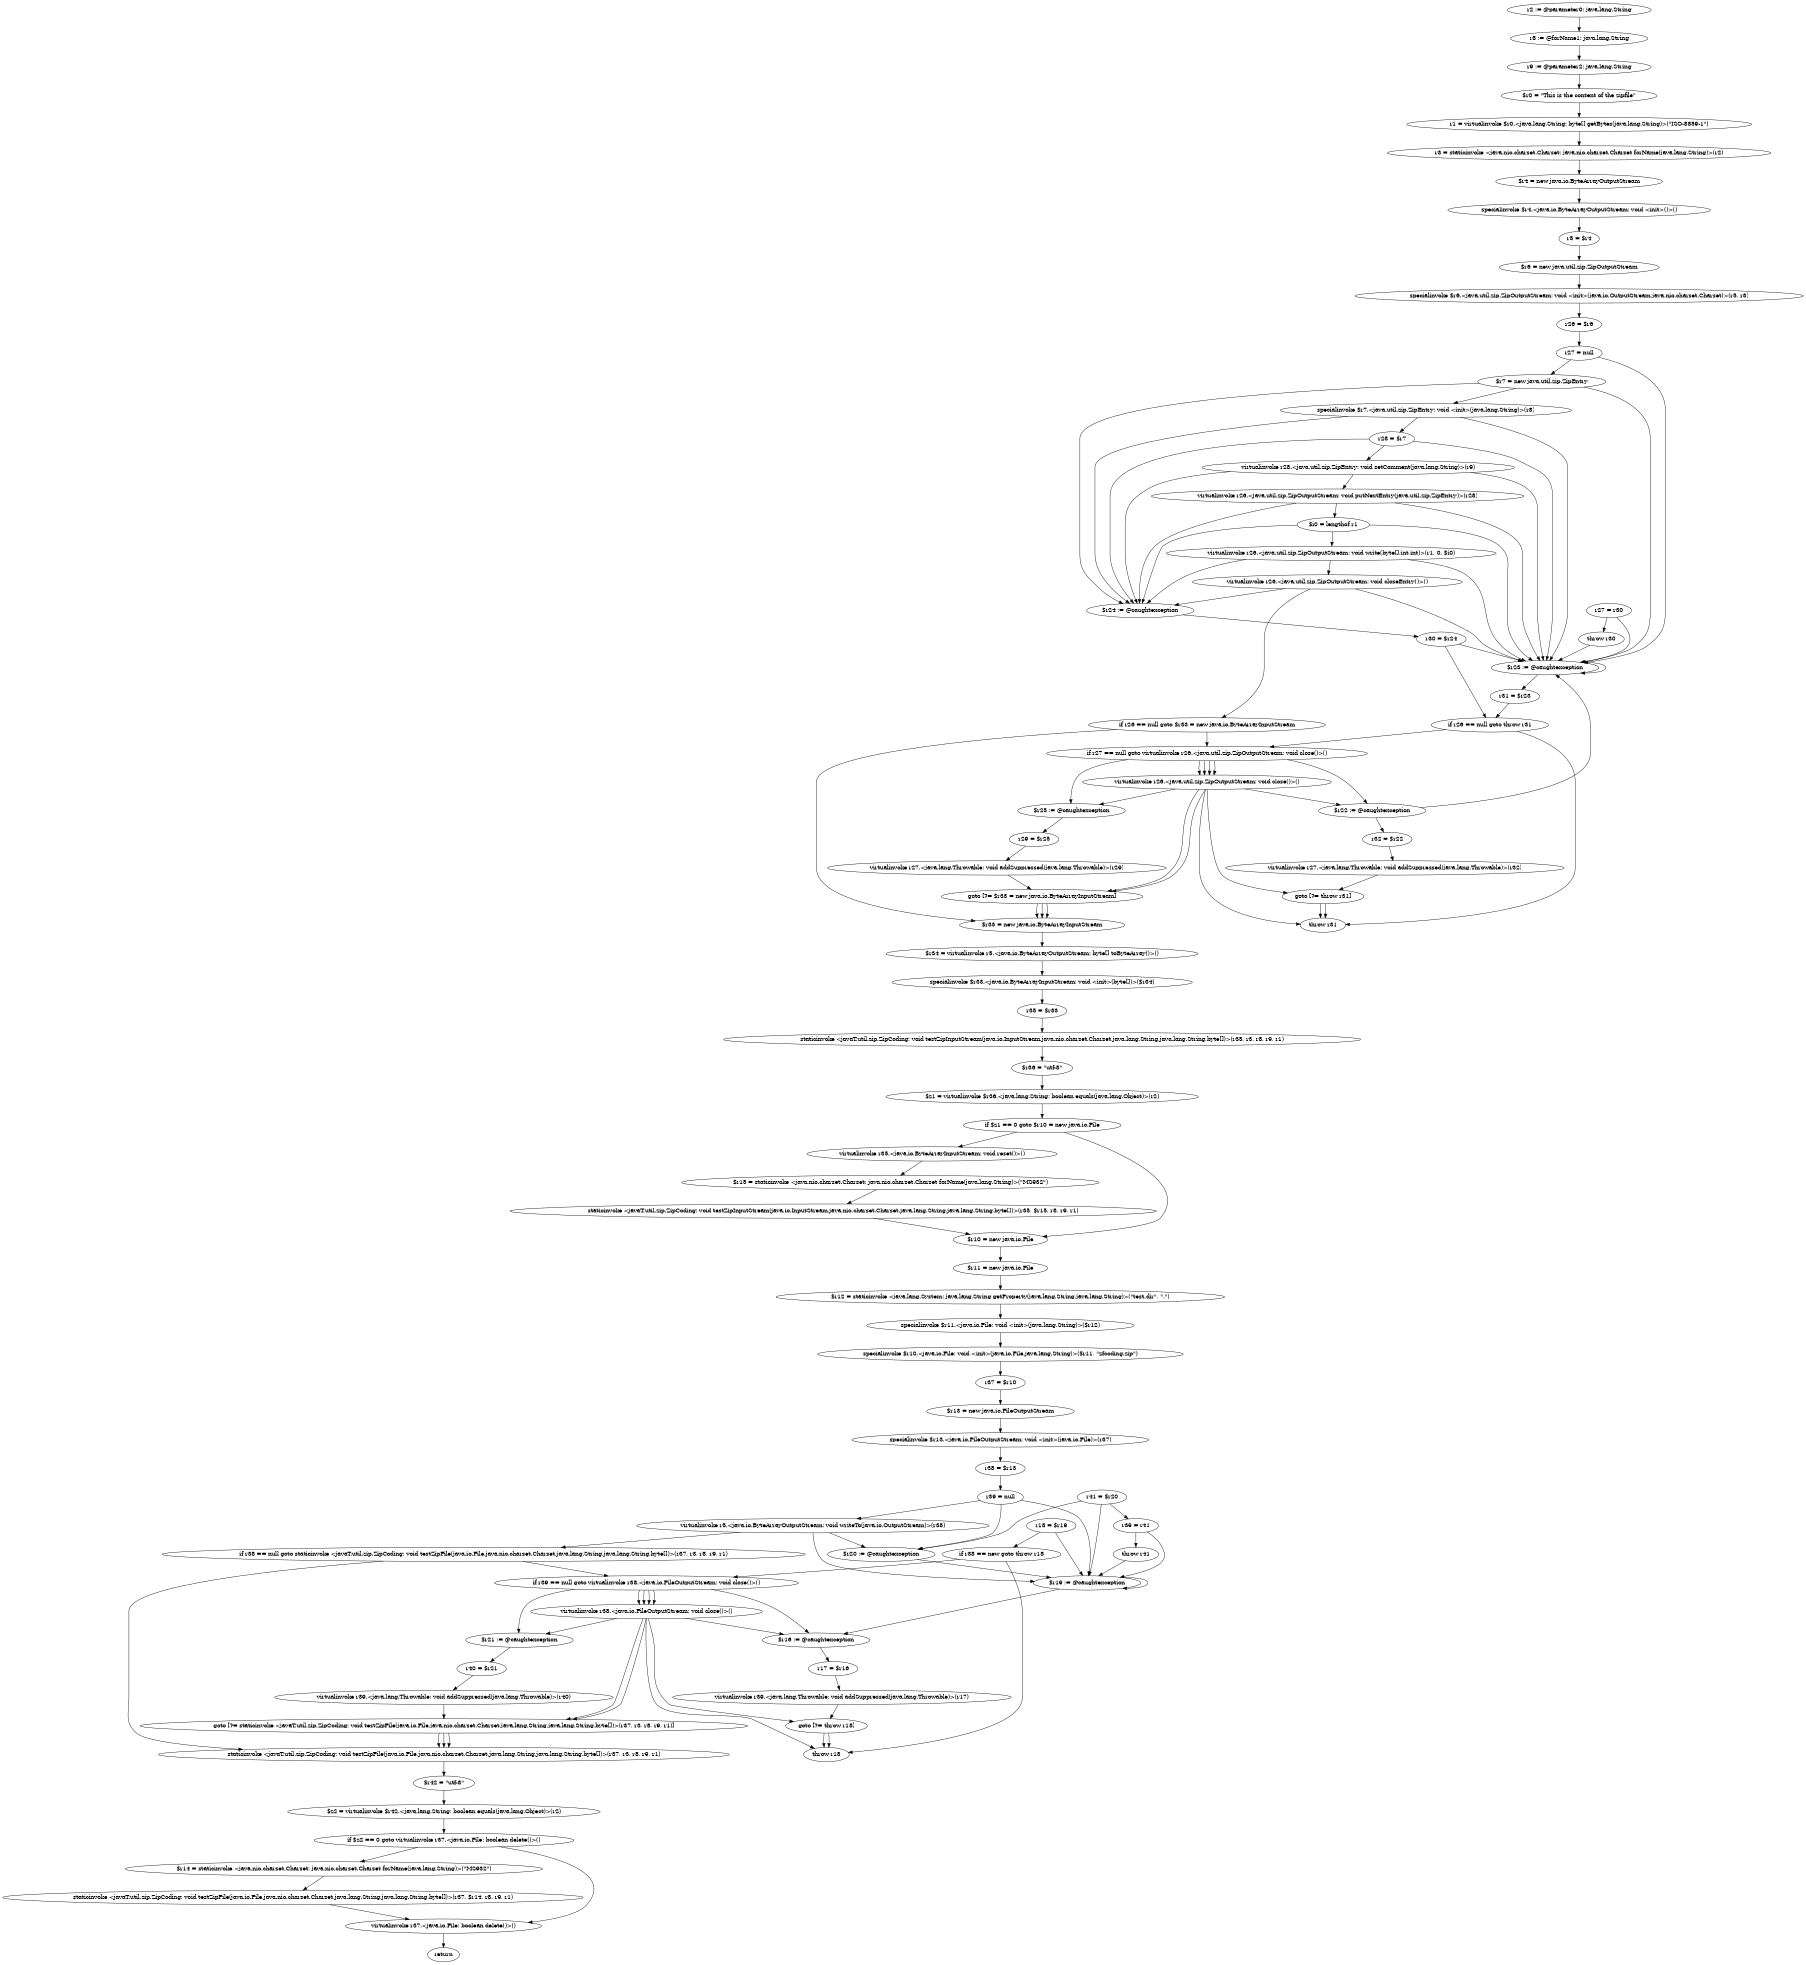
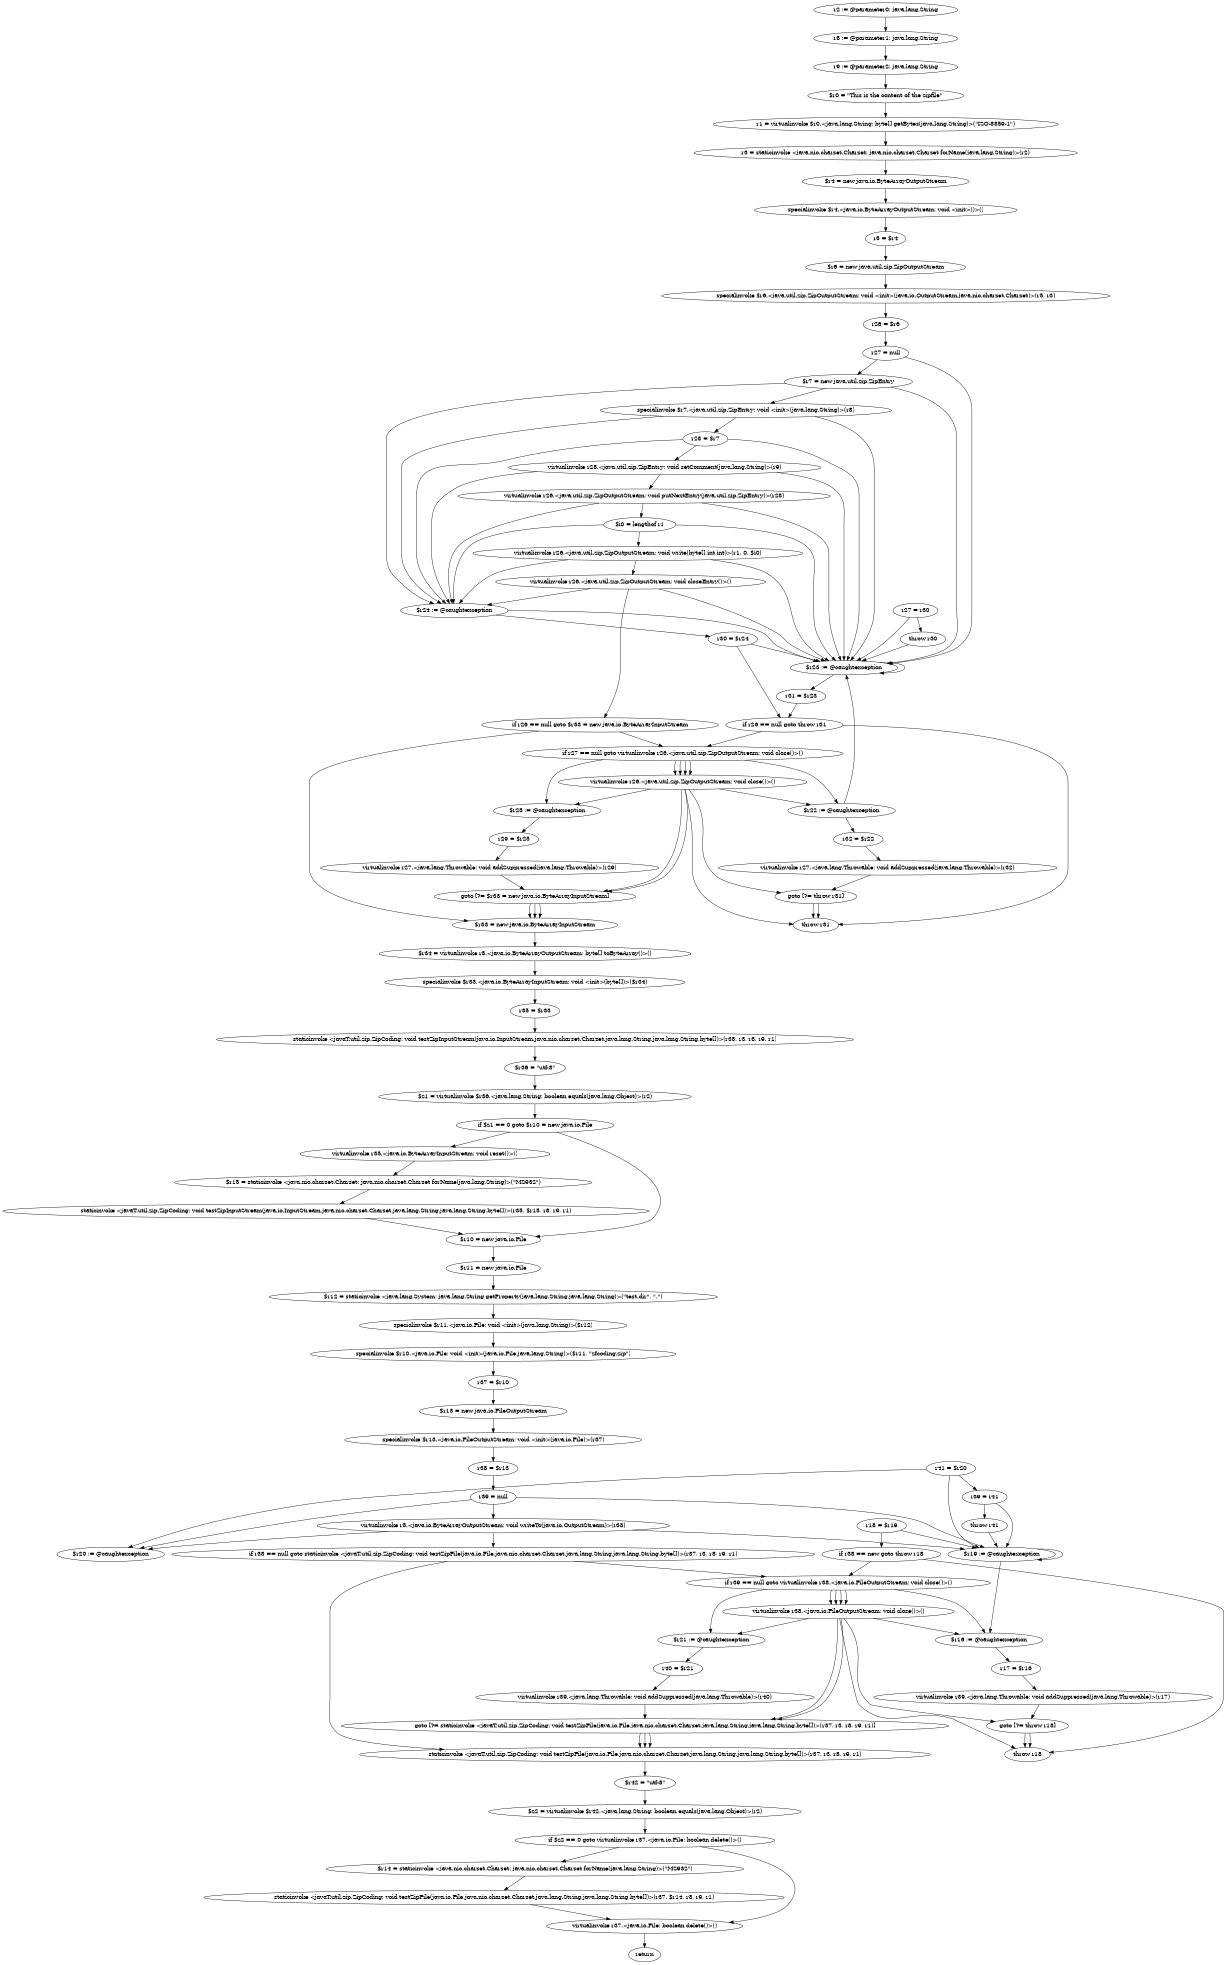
(1579, 39) -> (886, 39)
none -> (666, 616)
(982, 1568) -> none
